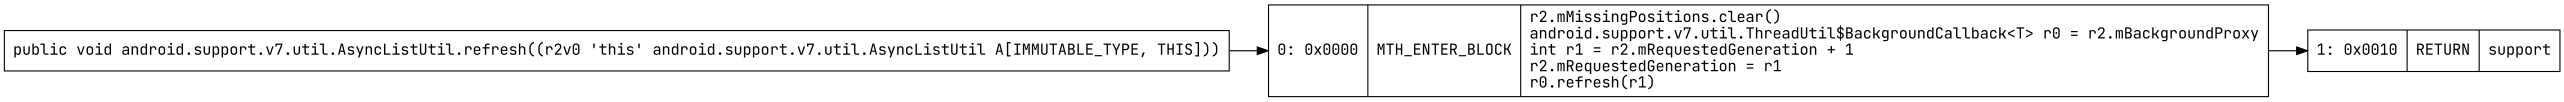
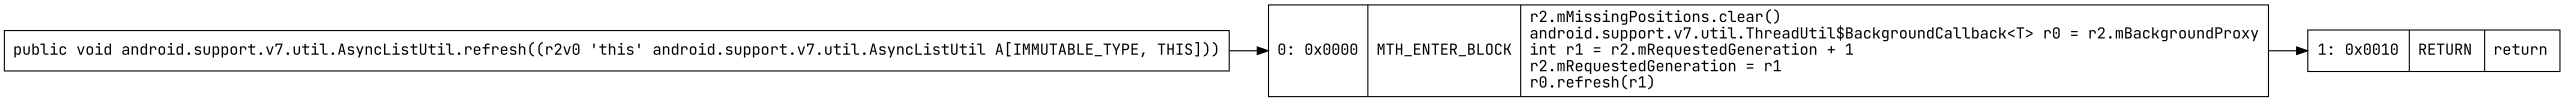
(2520, 50) -> (2521, 50)
